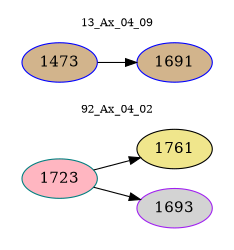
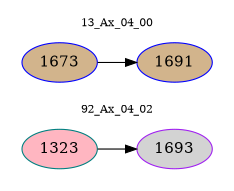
(117, 24) -> (117, 24)
(60, 62) -> (60, 62)
(175, 149) -> none
(60, 179) -> (60, 149)
